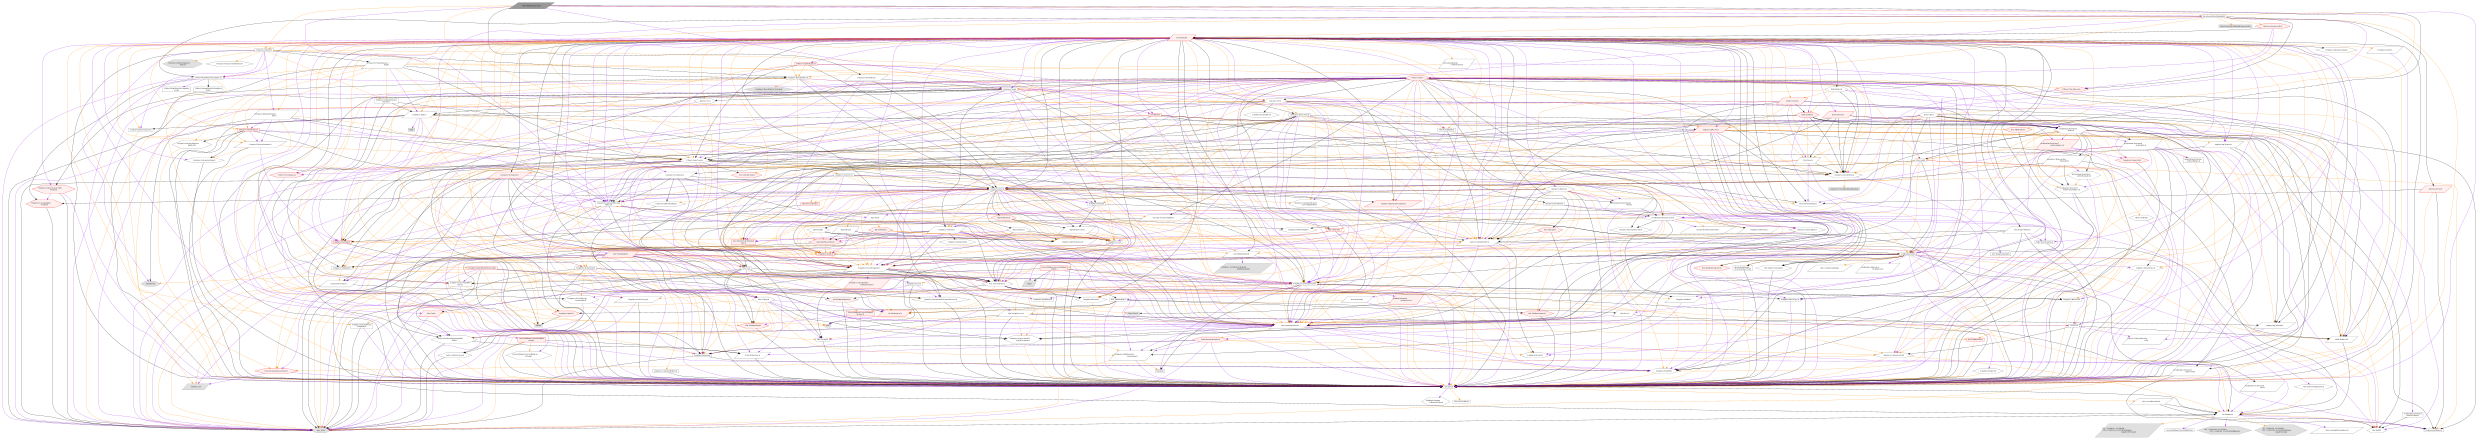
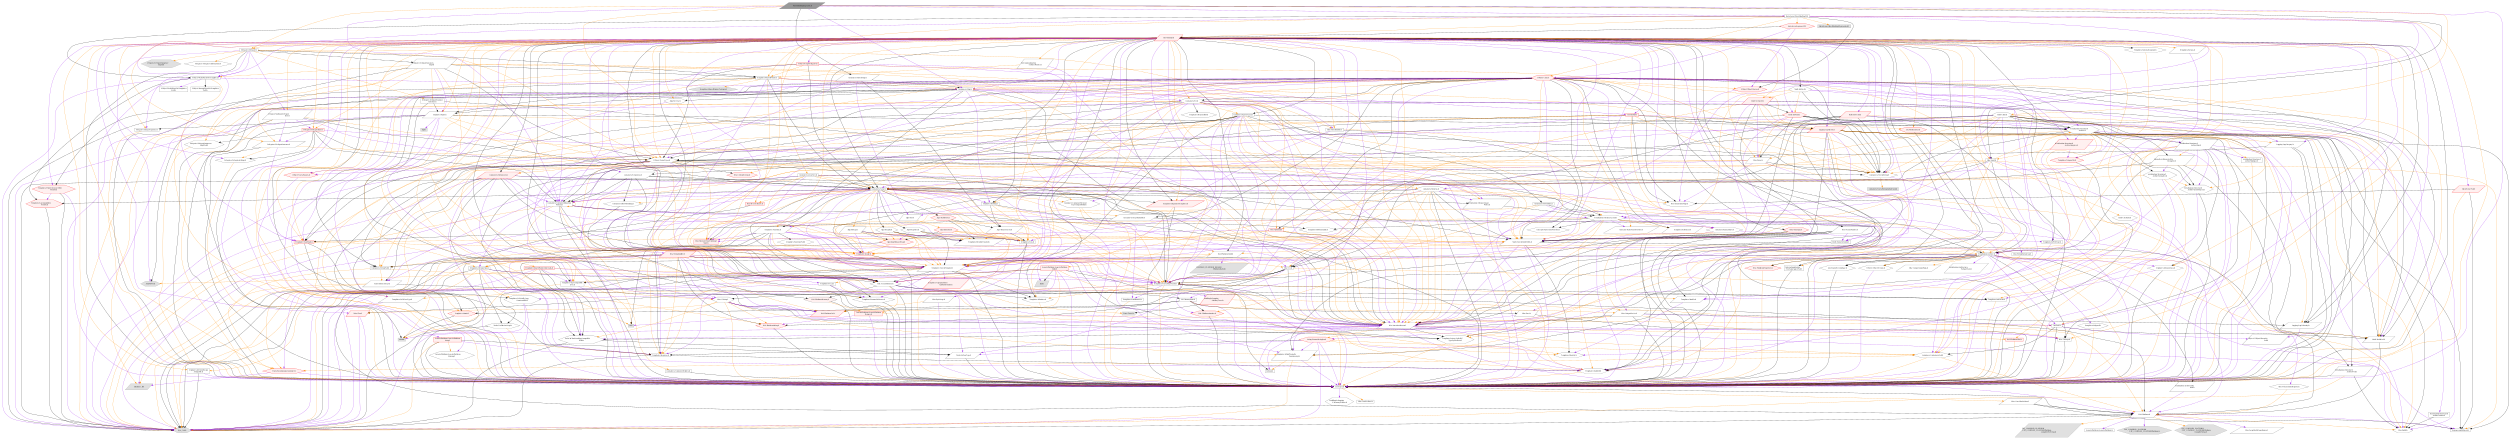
(2392, 35) -> (2199, 18)
(2001, 219) -> (2089, 234)
none -> (1876, 268)
(1605, 291) -> none
(941, 300) -> (874, 300)
none -> (869, 329)
(746, 383) -> (375, 347)
